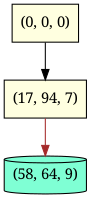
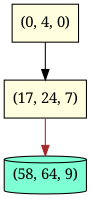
(45, 23) -> (45, 23)
(45, 99) -> (45, 99)
